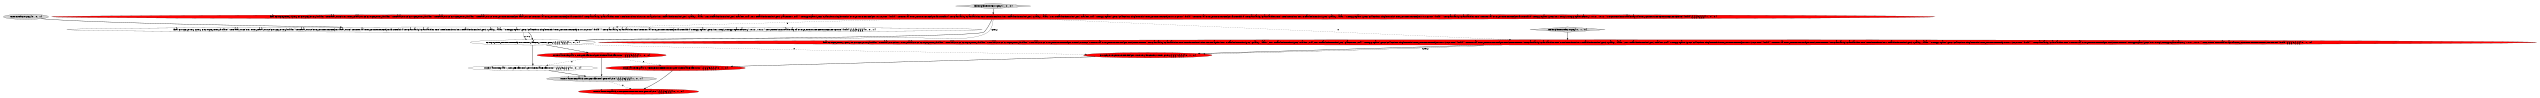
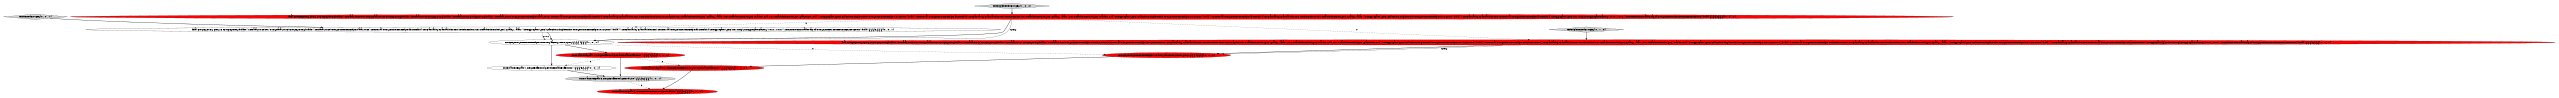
(26, 17) -> (35, 17)
